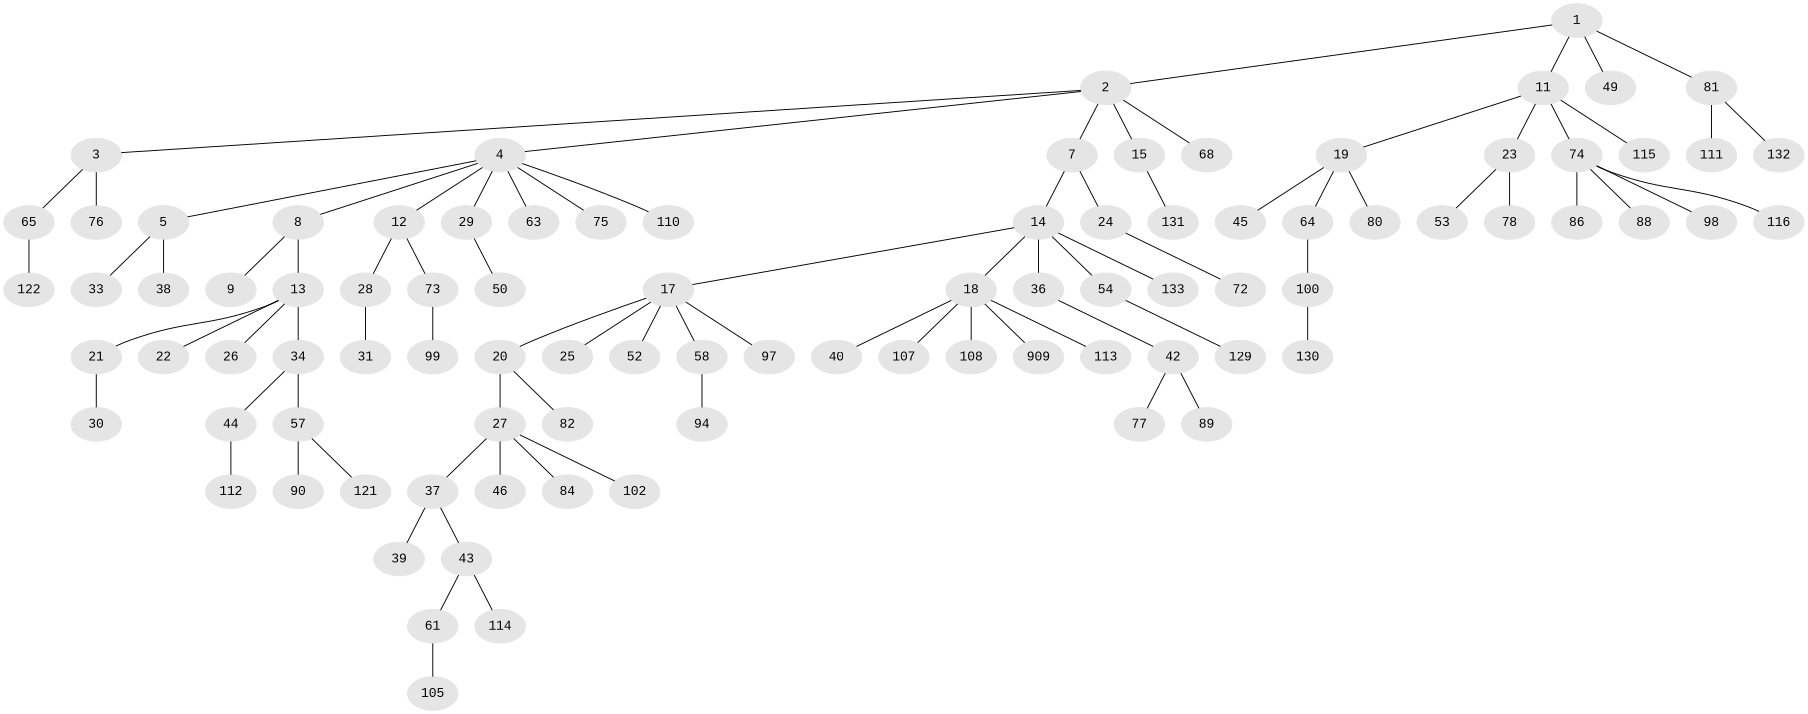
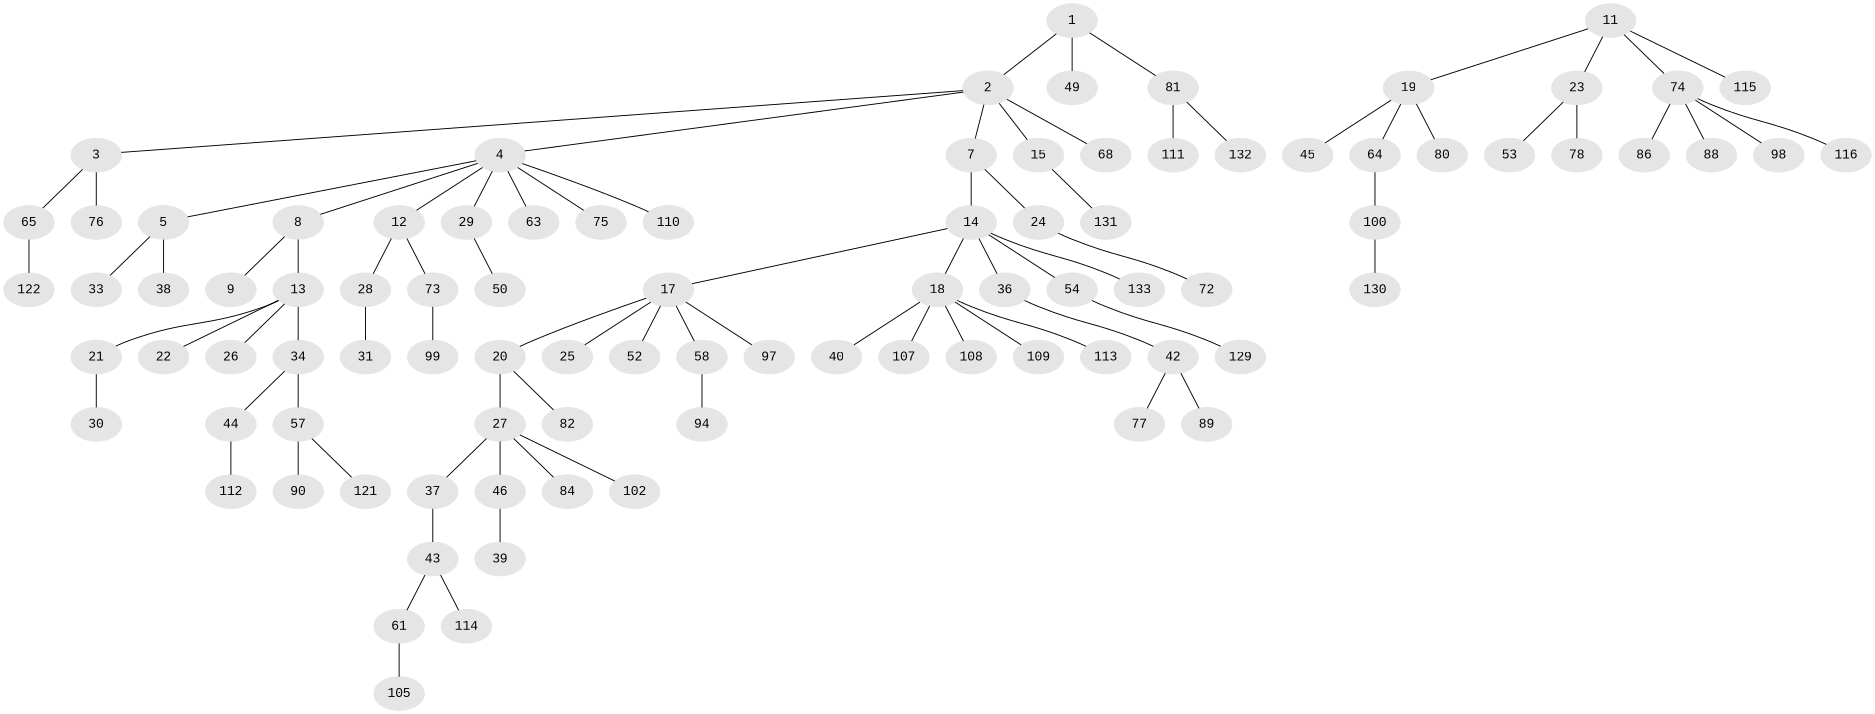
(1560, 54) -> none
(1038, 357) -> (1038, 357)
(416, 525) -> (500, 525)
